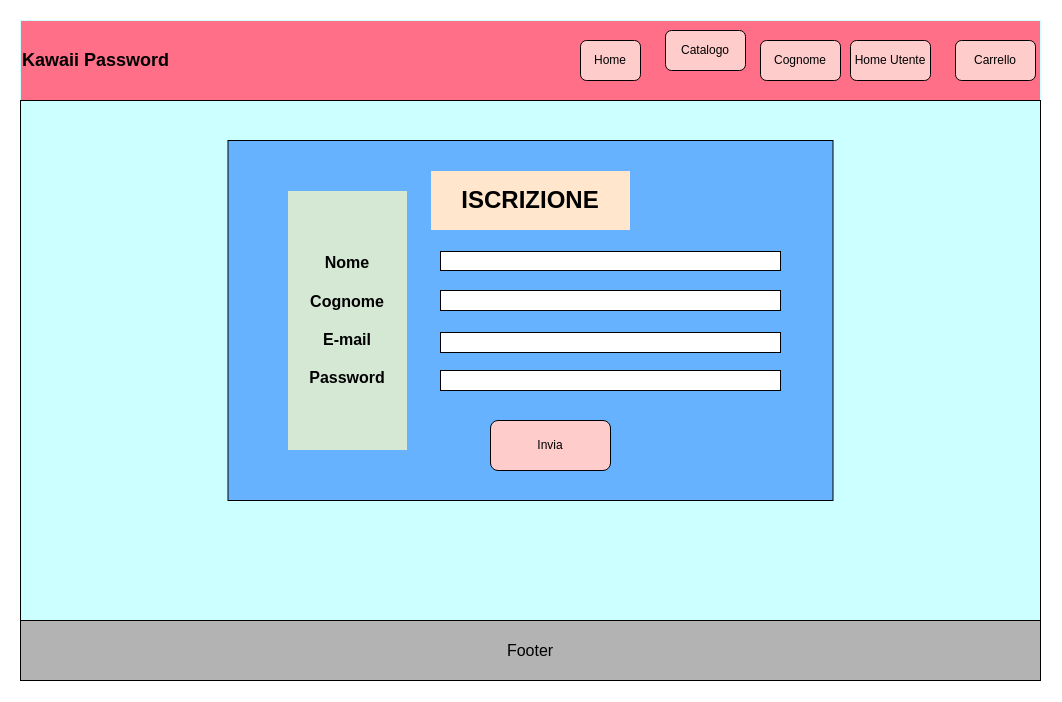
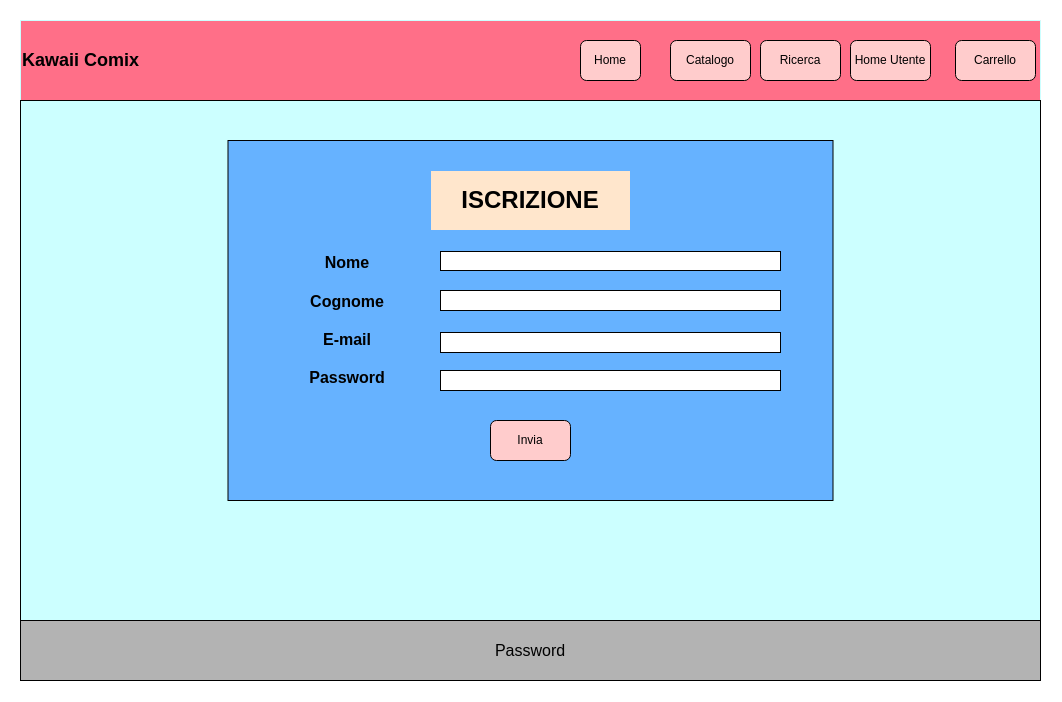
(706, 51) -> (711, 61)
(68, 61) -> (57, 61)
(801, 61) -> (801, 61)
(348, 321) -> (348, 321)
(551, 446) -> (531, 441)
(531, 651) -> (531, 651)
